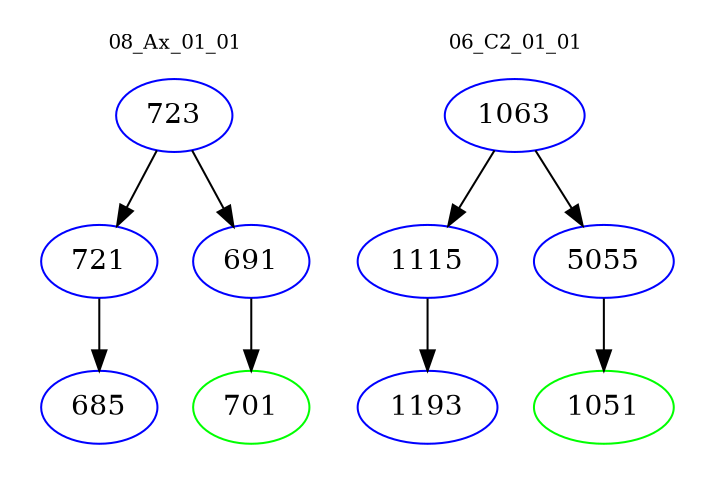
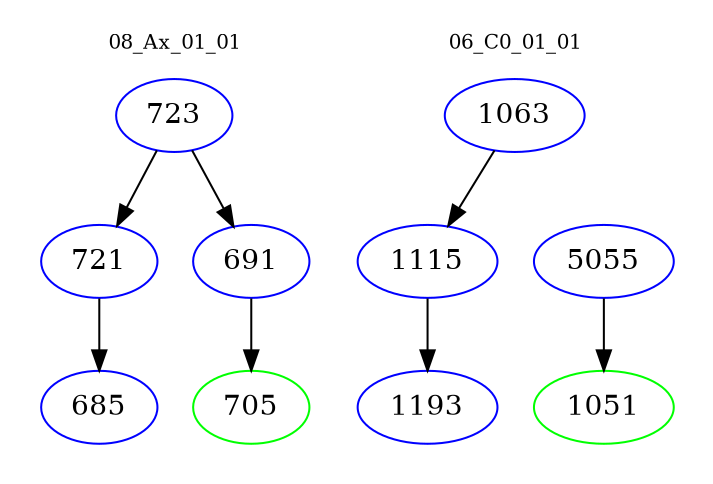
(516, 44) -> (516, 44)
(554, 179) -> none
(251, 407) -> (251, 407)
